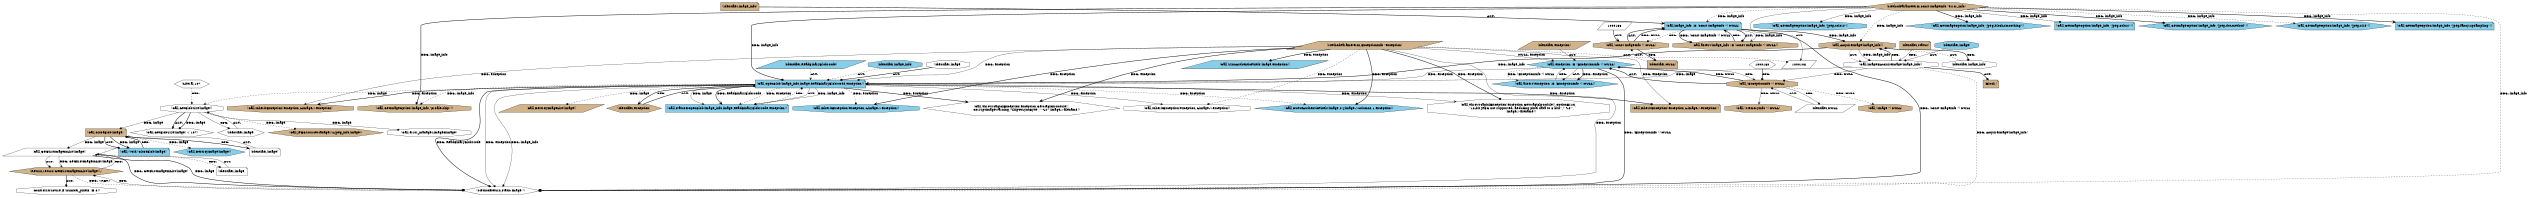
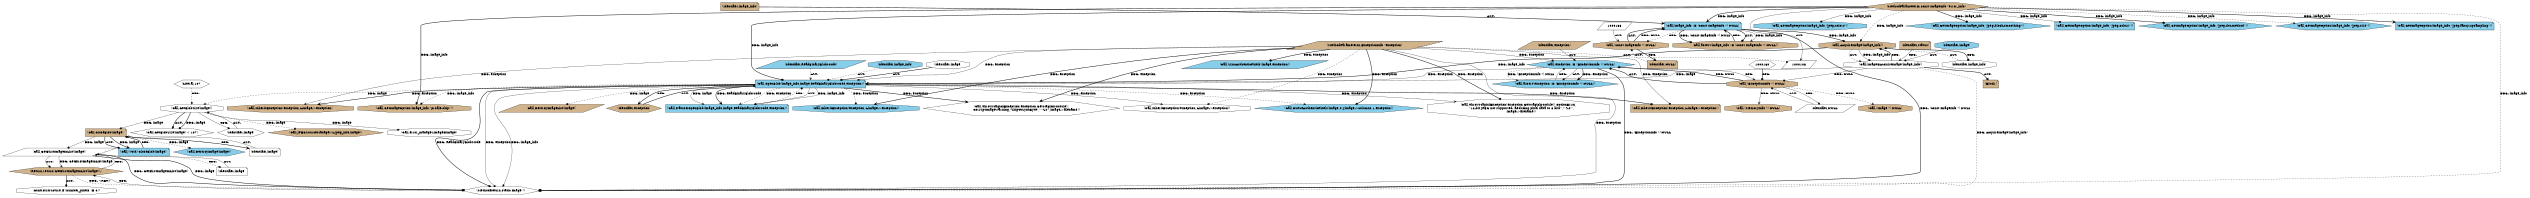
(1787, 9) -> (1787, 9)
(1614, 36) -> (1614, 36)
(1532, 55) -> (1532, 55)
